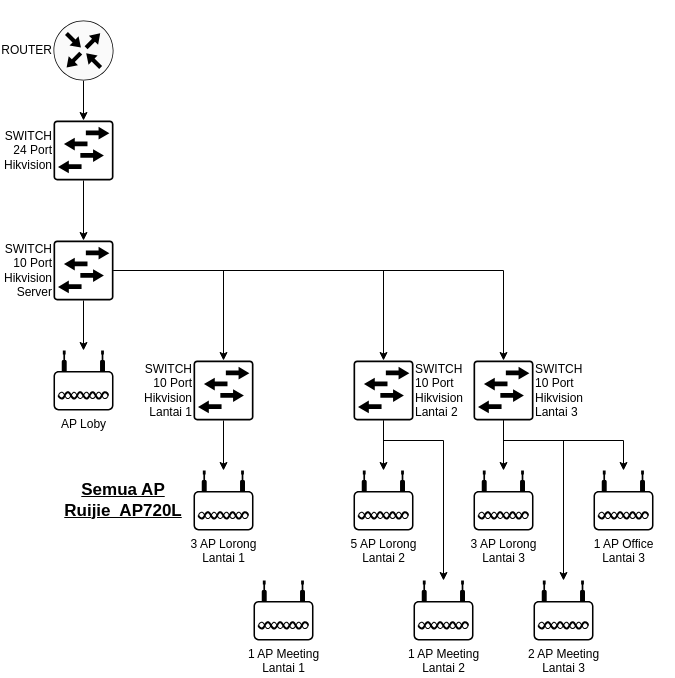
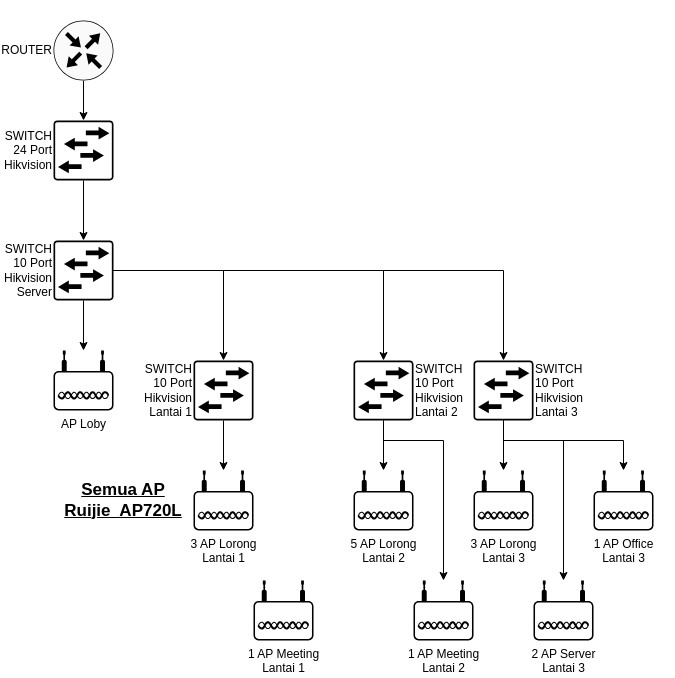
(564, 662) -> (564, 662)
